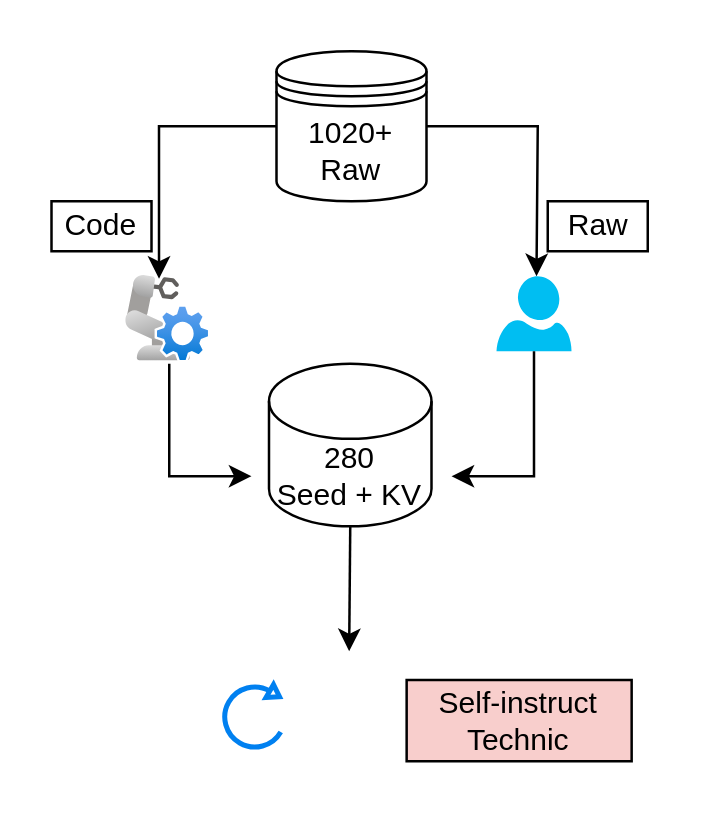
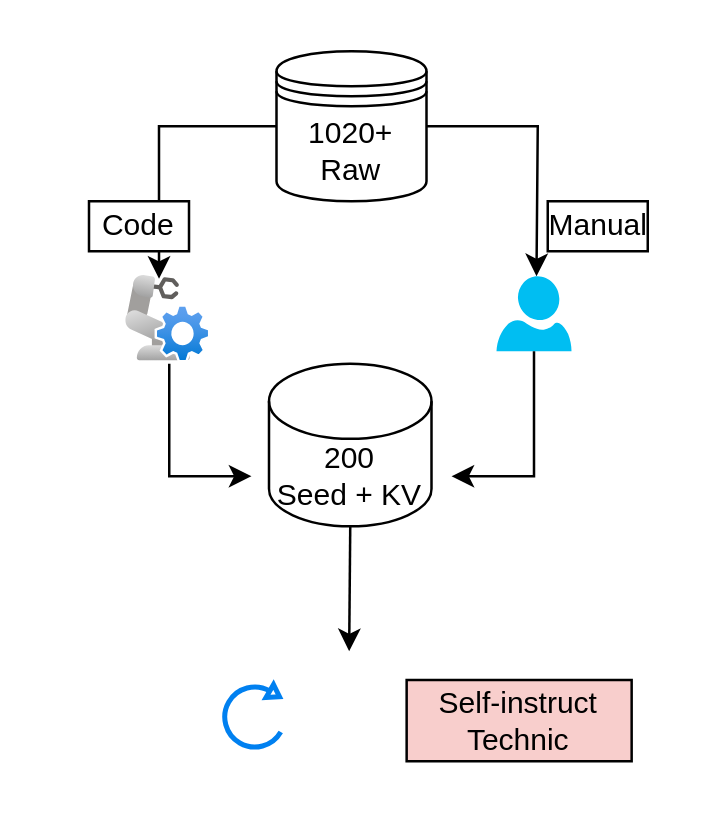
(101, 226) -> (139, 226)
(599, 226) -> (599, 226)
(350, 476) -> (350, 476)
